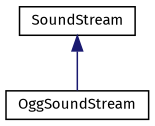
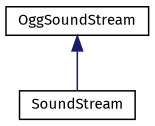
(77, 71) -> (77, 71)
